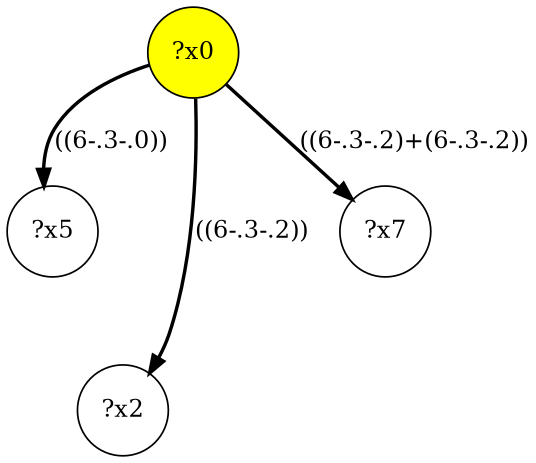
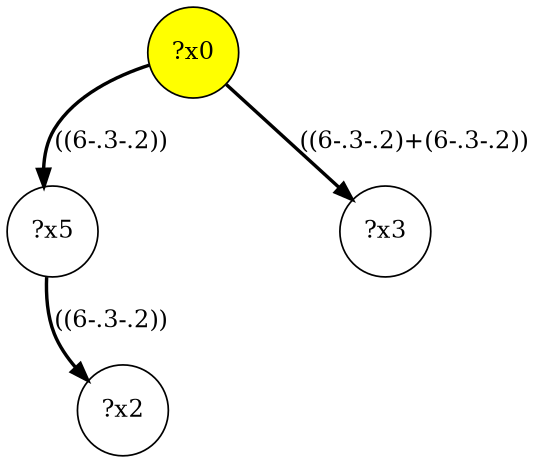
(112, 142) -> (112, 142)
(191, 230) -> (51, 325)
(385, 231) -> (385, 231)
